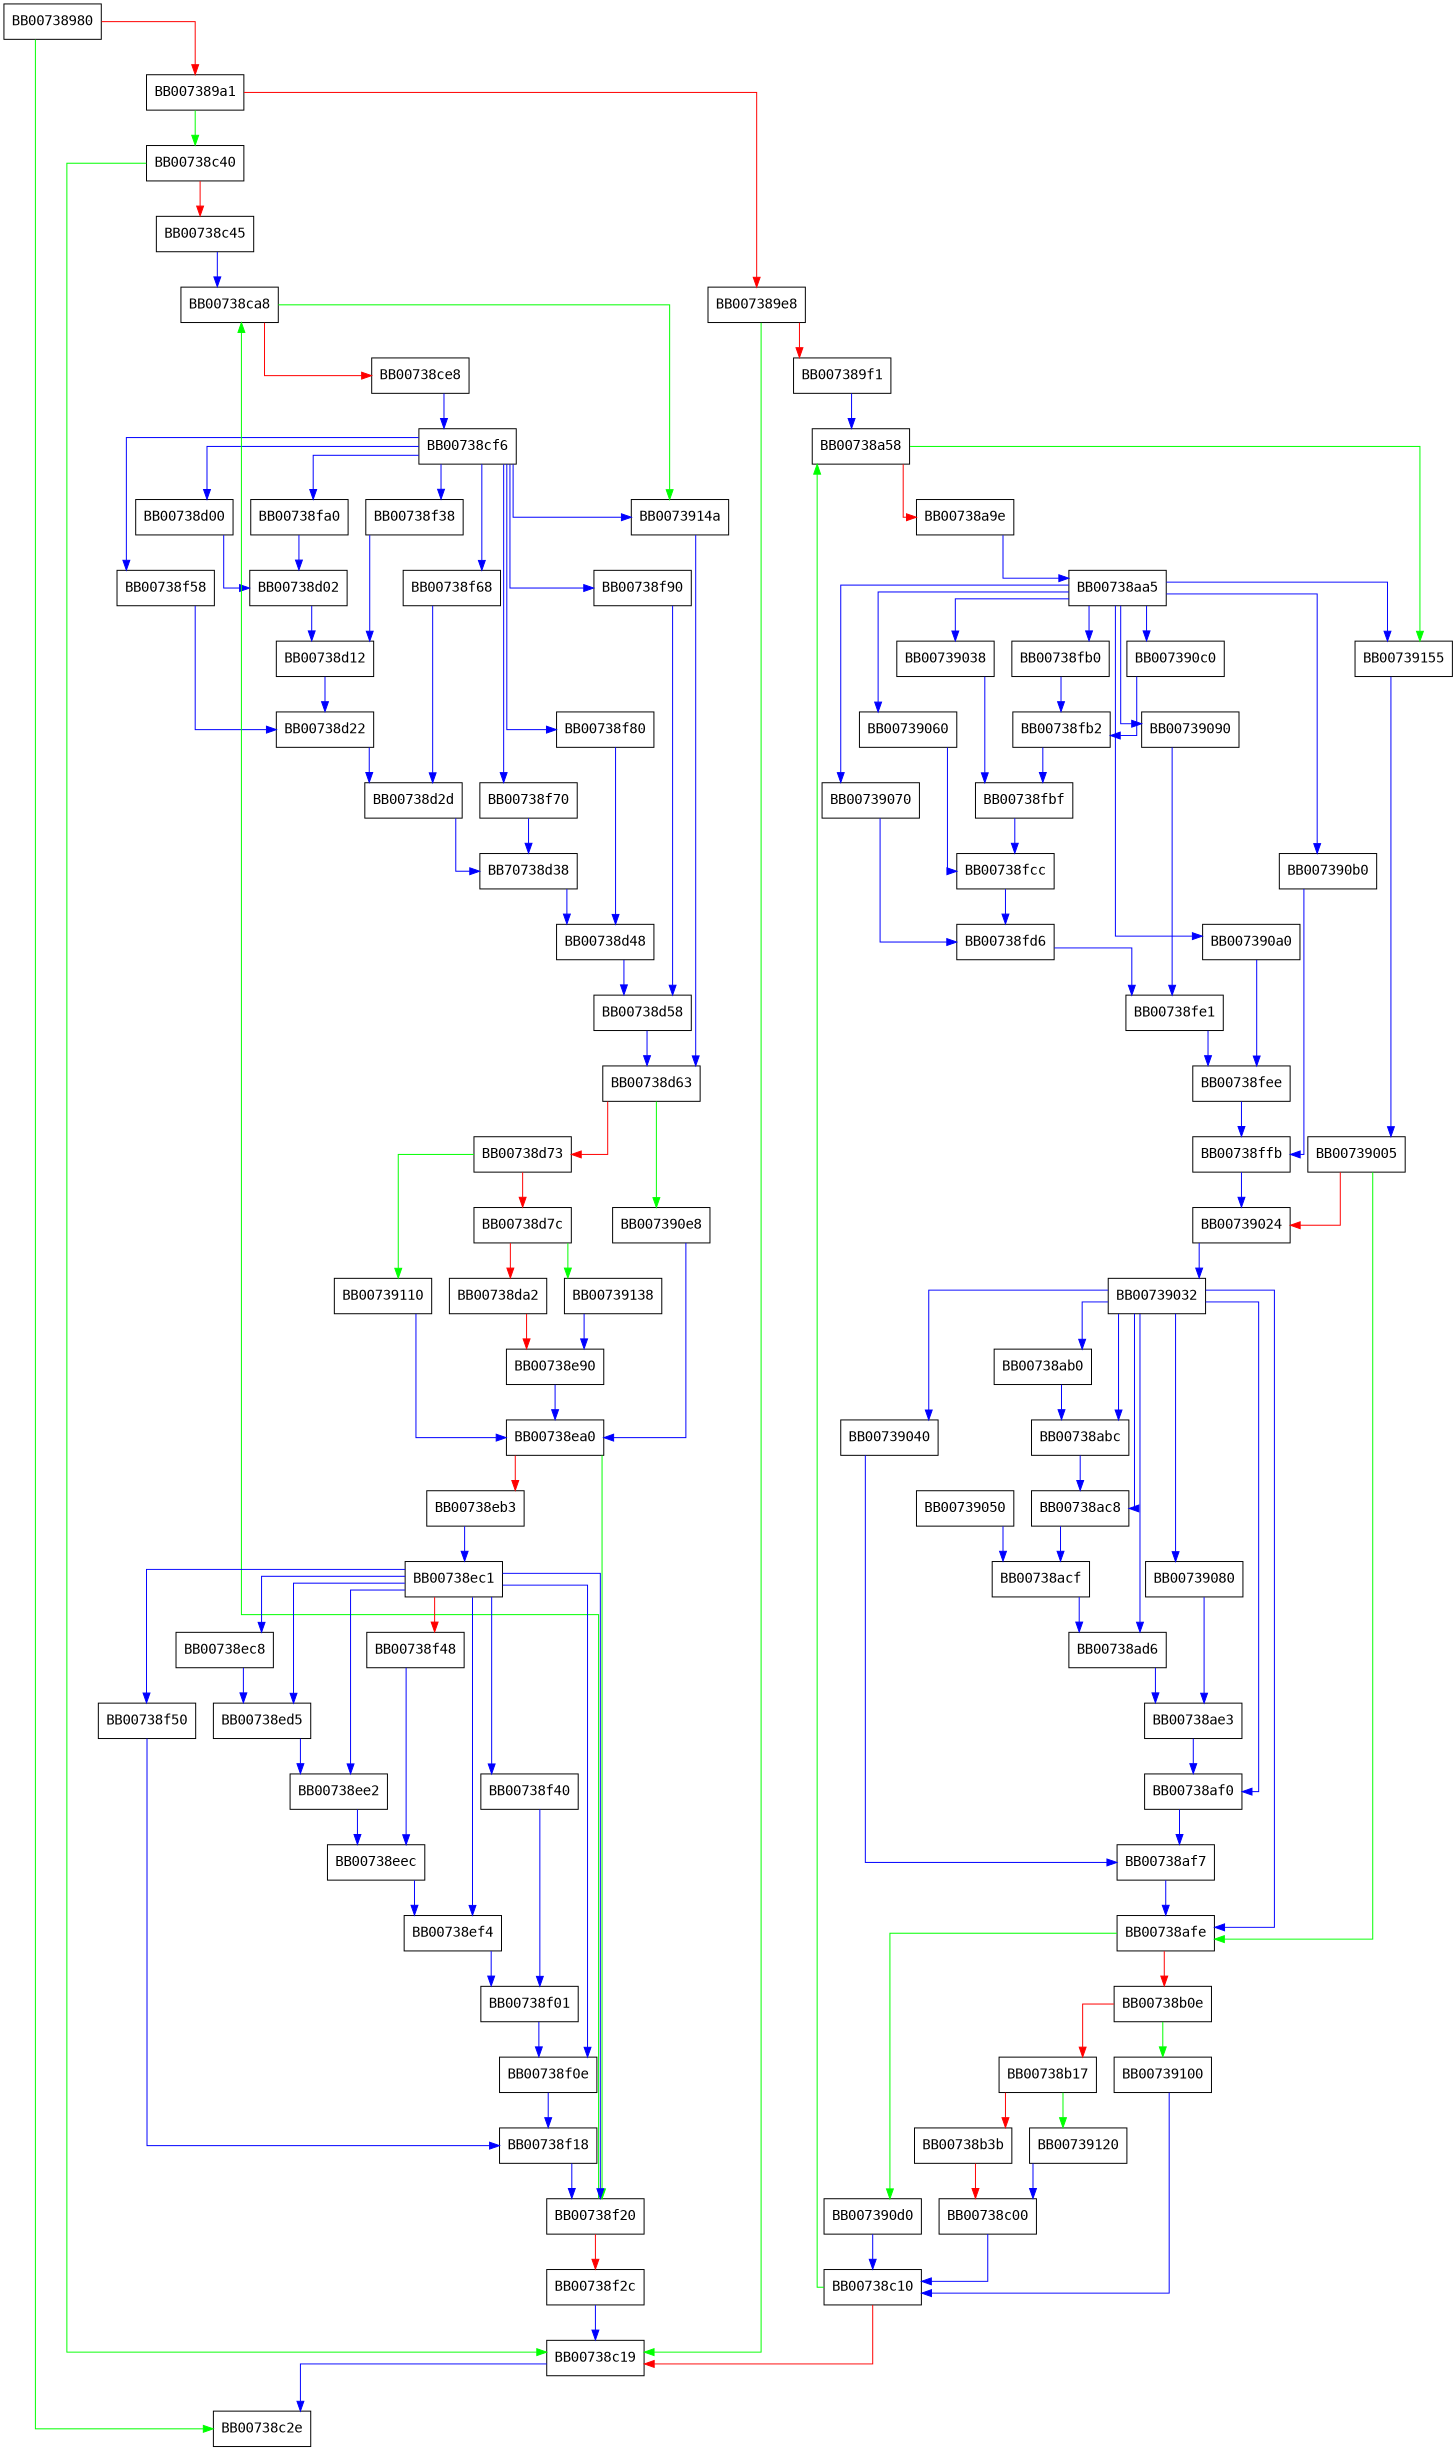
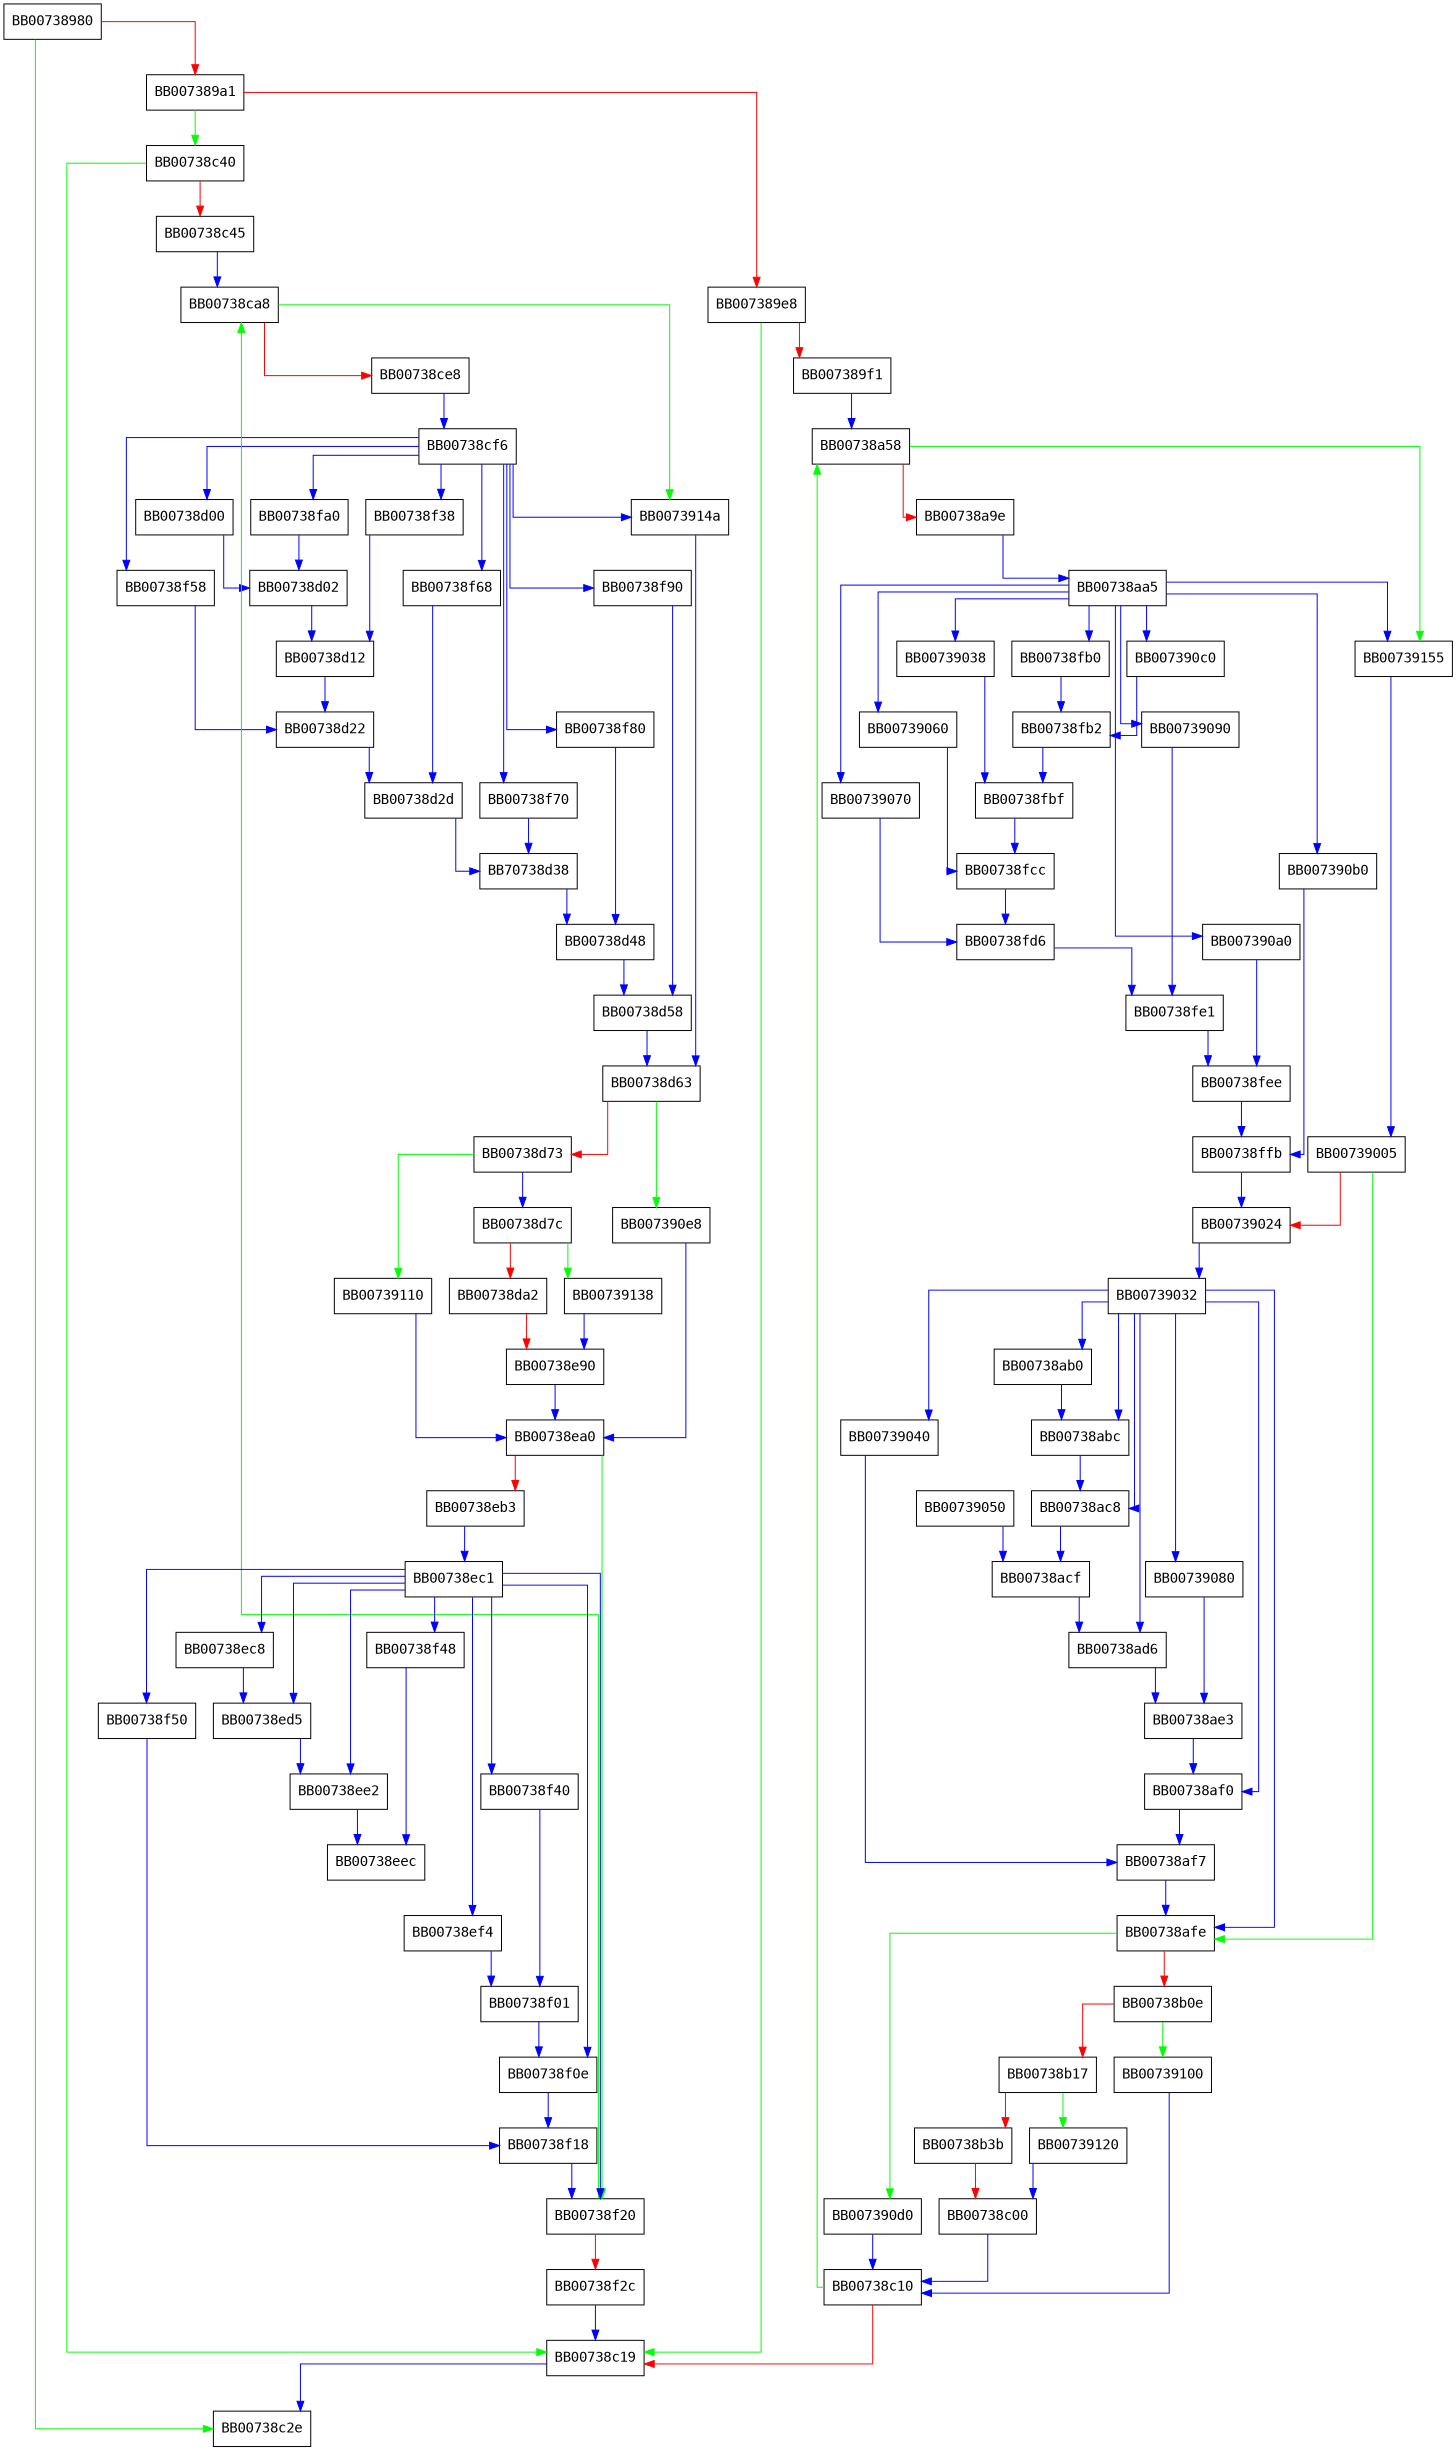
(523, 1185) -> (523, 1185)
(435, 1608) -> (435, 1608)
(414, 1893) -> none
